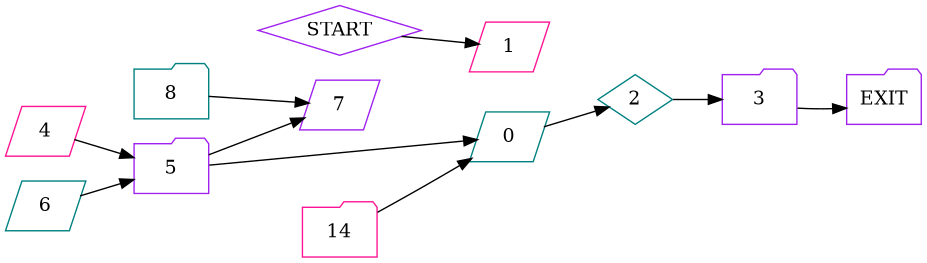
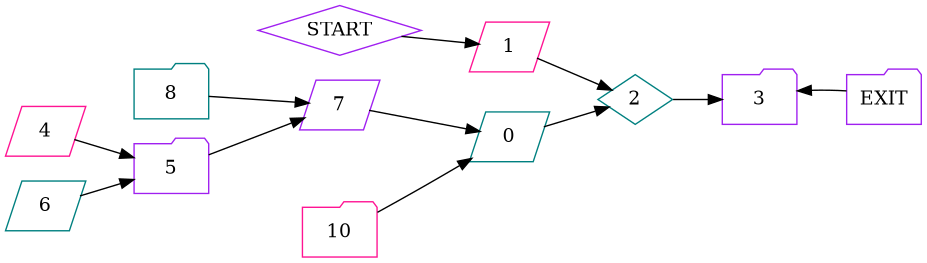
none -> (568, 71)
(815, 109) -> (829, 90)
(336, 153) -> (418, 120)
(340, 232) -> (340, 232)
